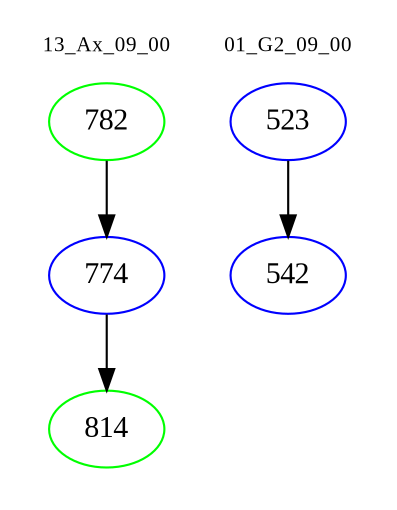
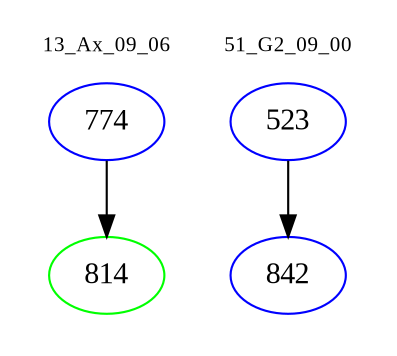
(108, 46) -> (108, 46)
(289, 46) -> (289, 46)
(107, 122) -> none
(288, 275) -> (288, 275)
